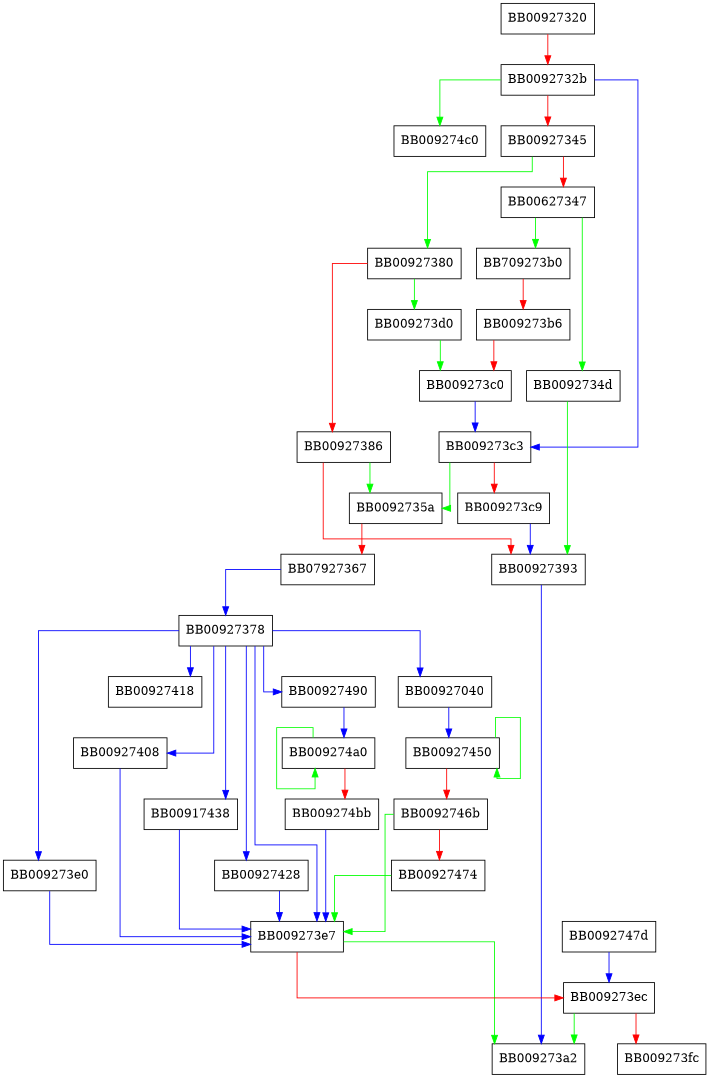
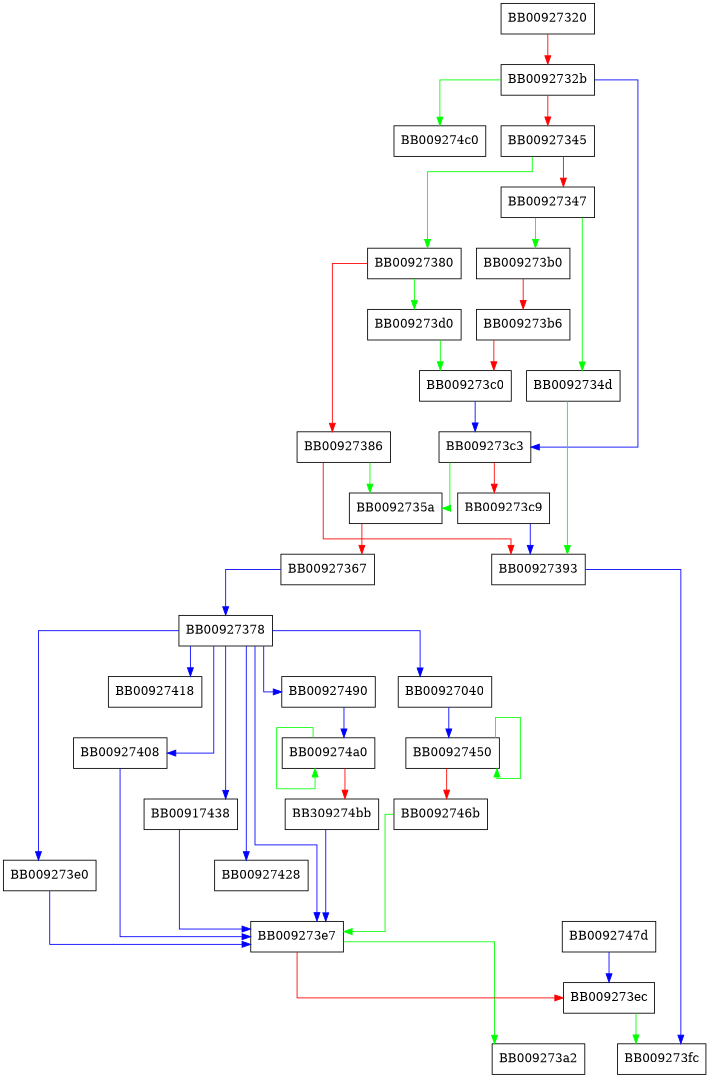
(548, 202) -> (548, 202)
(523, 264) -> (523, 264)
(328, 570) -> (328, 570)
(541, 810) -> (681, 755)
(332, 814) -> (332, 814)
(438, 876) -> none
(279, 902) -> none
(574, 1024) -> none
(636, 1024) -> (636, 1024)
